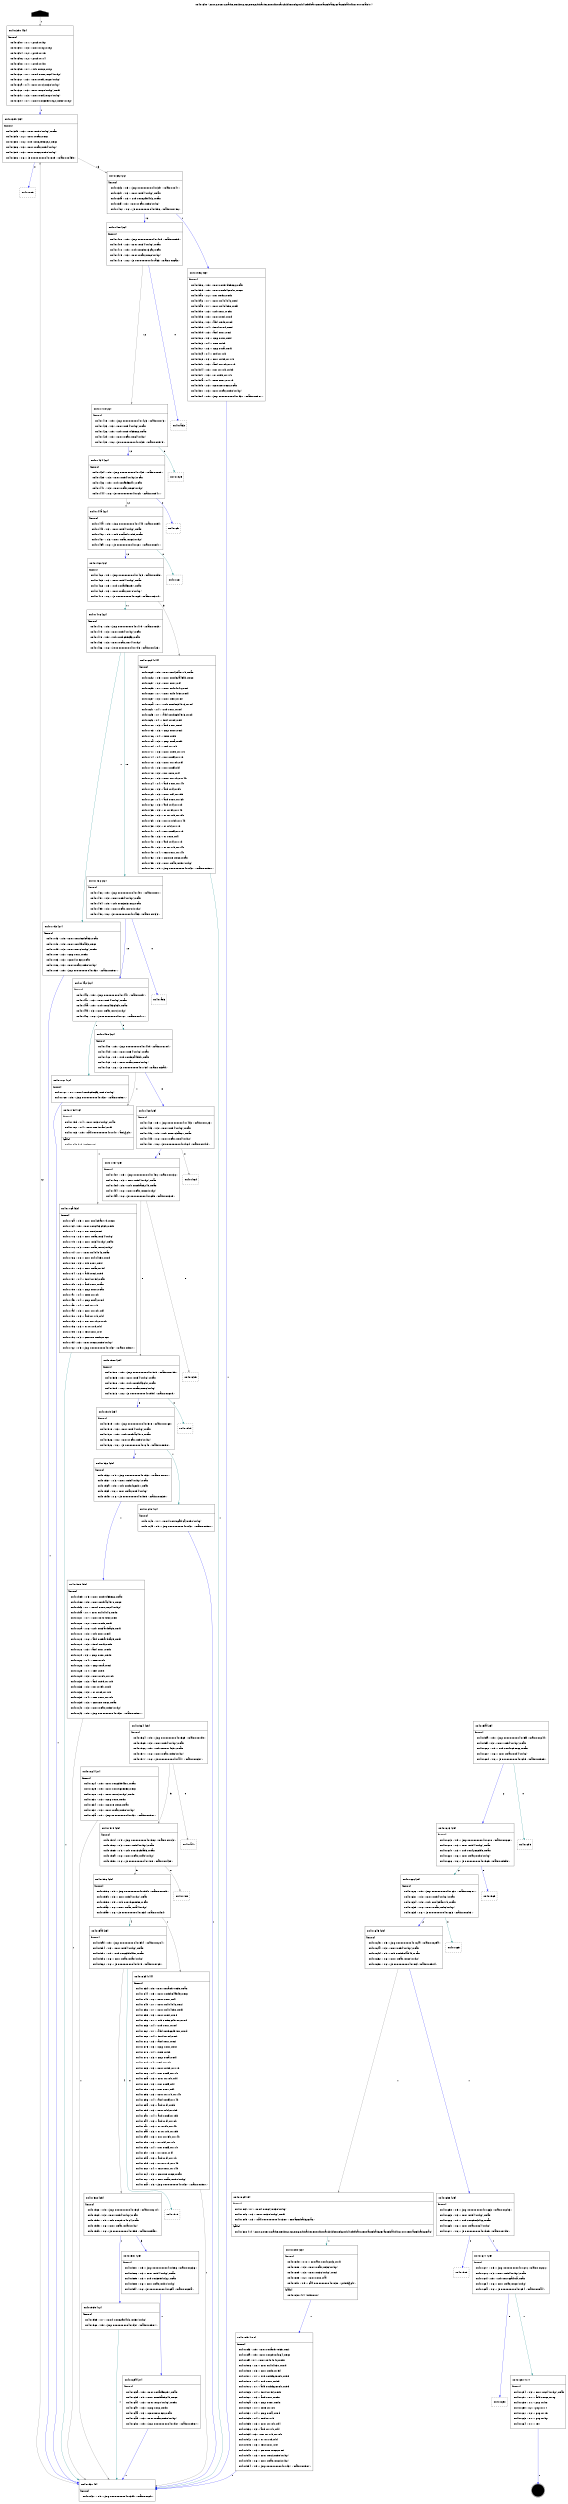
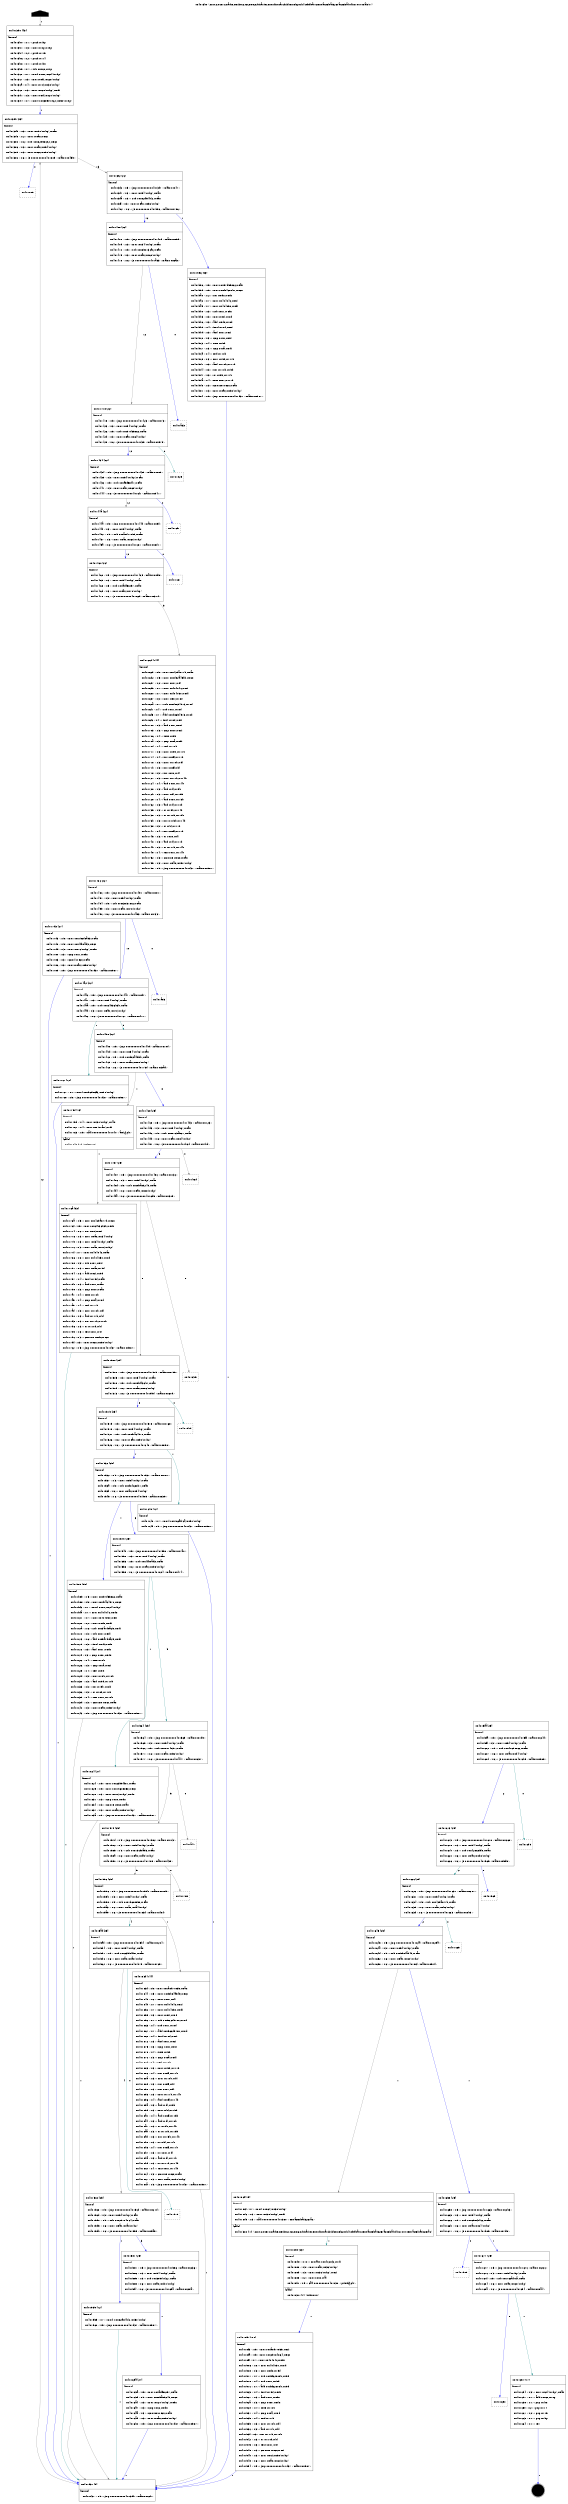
(167, 560) -> (167, 560)
(125, 631) -> none
none -> (149, 1556)
(219, 1703) -> none
